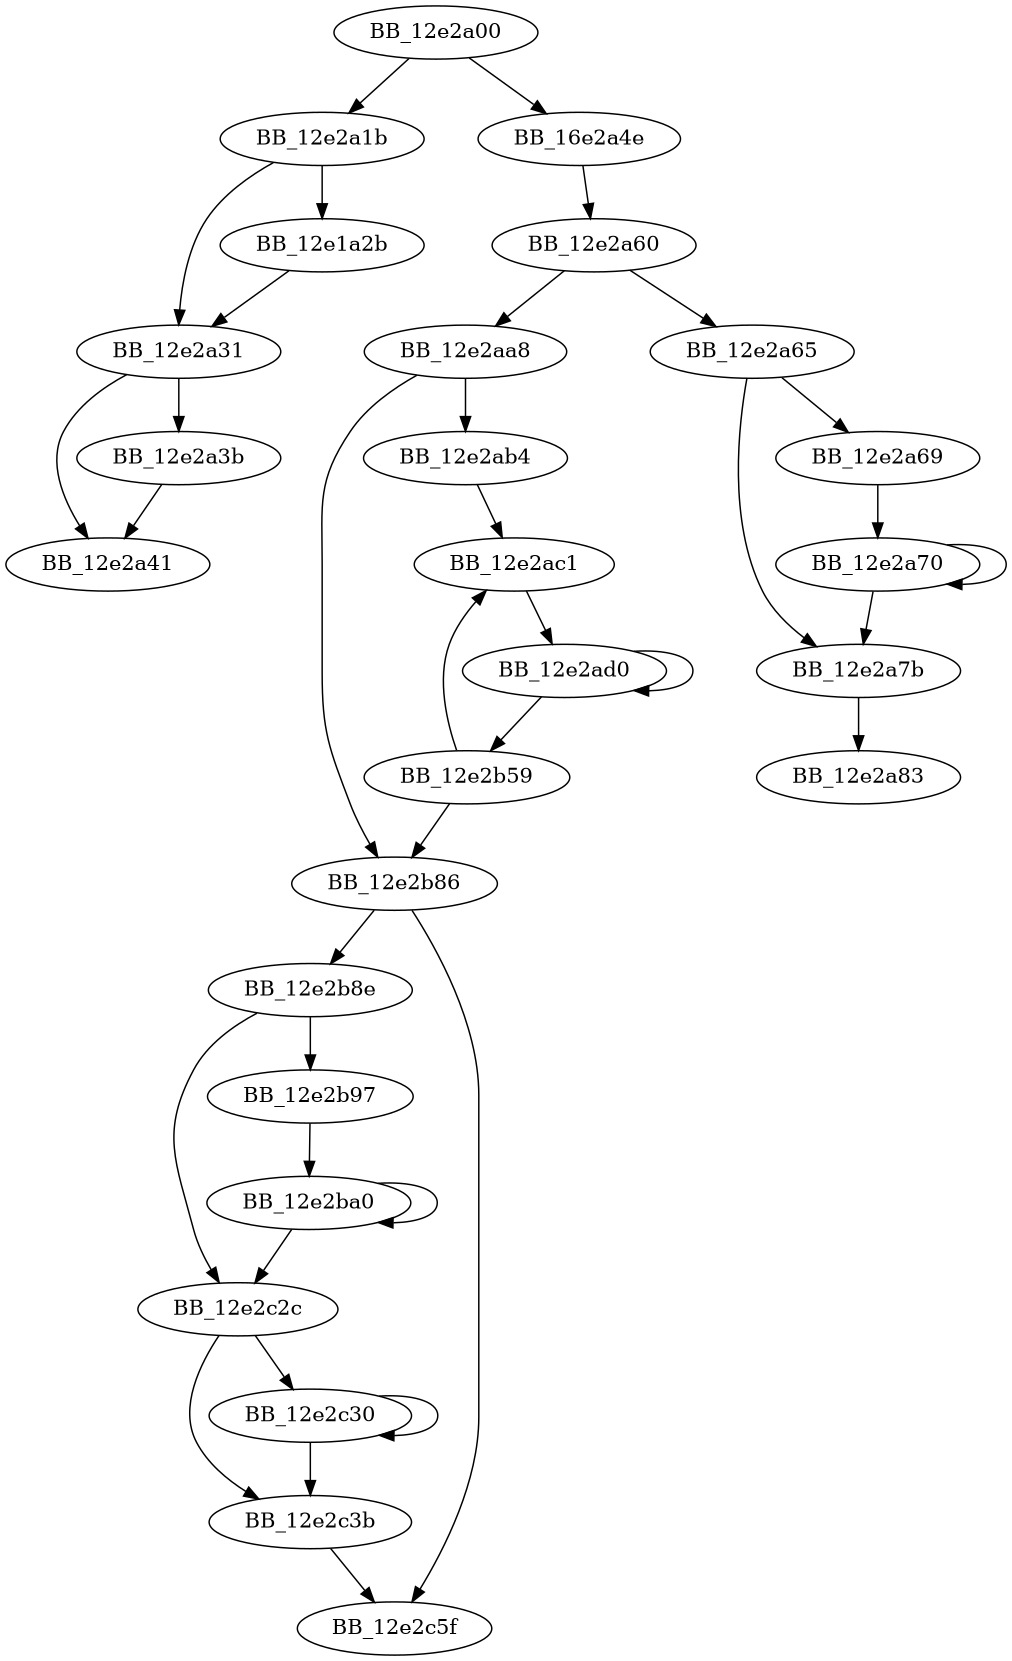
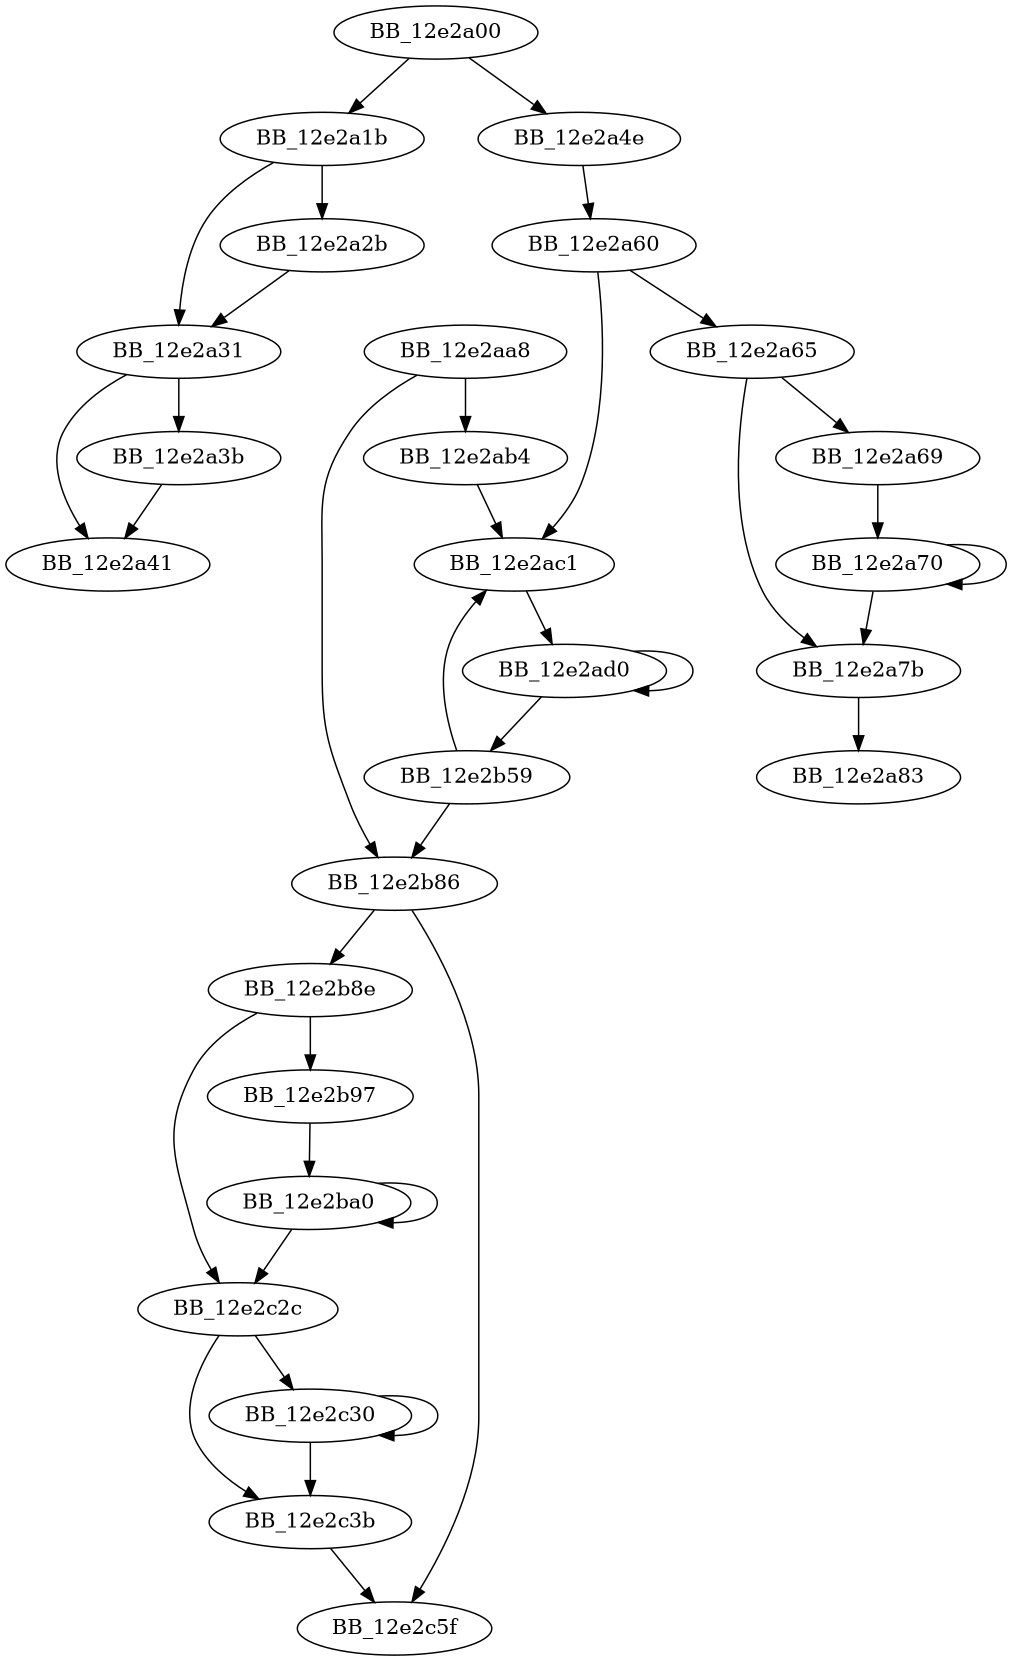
(579, 139) -> (579, 139)
(322, 245) -> (322, 245)
(536, 294) -> (599, 405)
